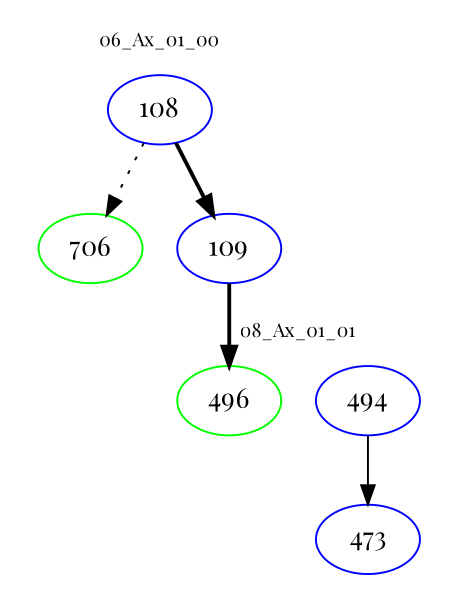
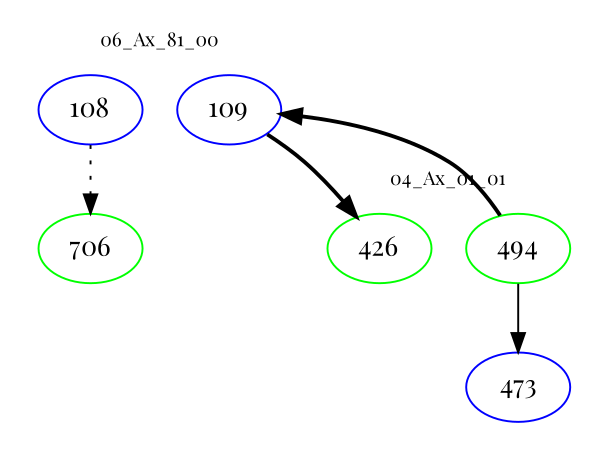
(160, 41) -> (160, 41)
(190, 171) -> (413, 144)
(299, 332) -> (449, 180)
(229, 401) -> (379, 249)
(368, 401) -> (518, 249)
